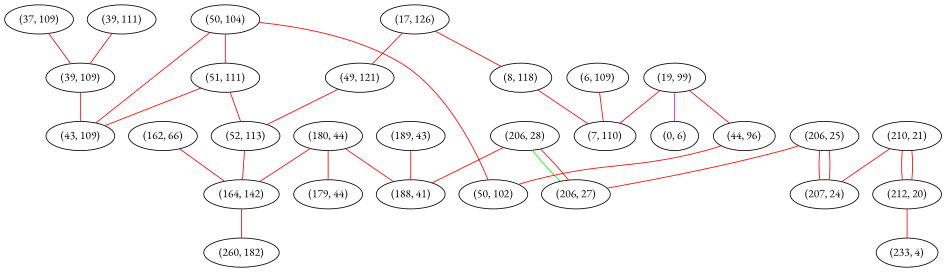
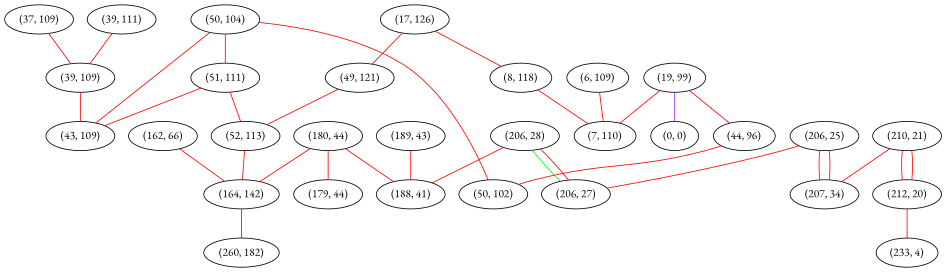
(675, 136) -> (675, 136)
(824, 194) -> (824, 194)
